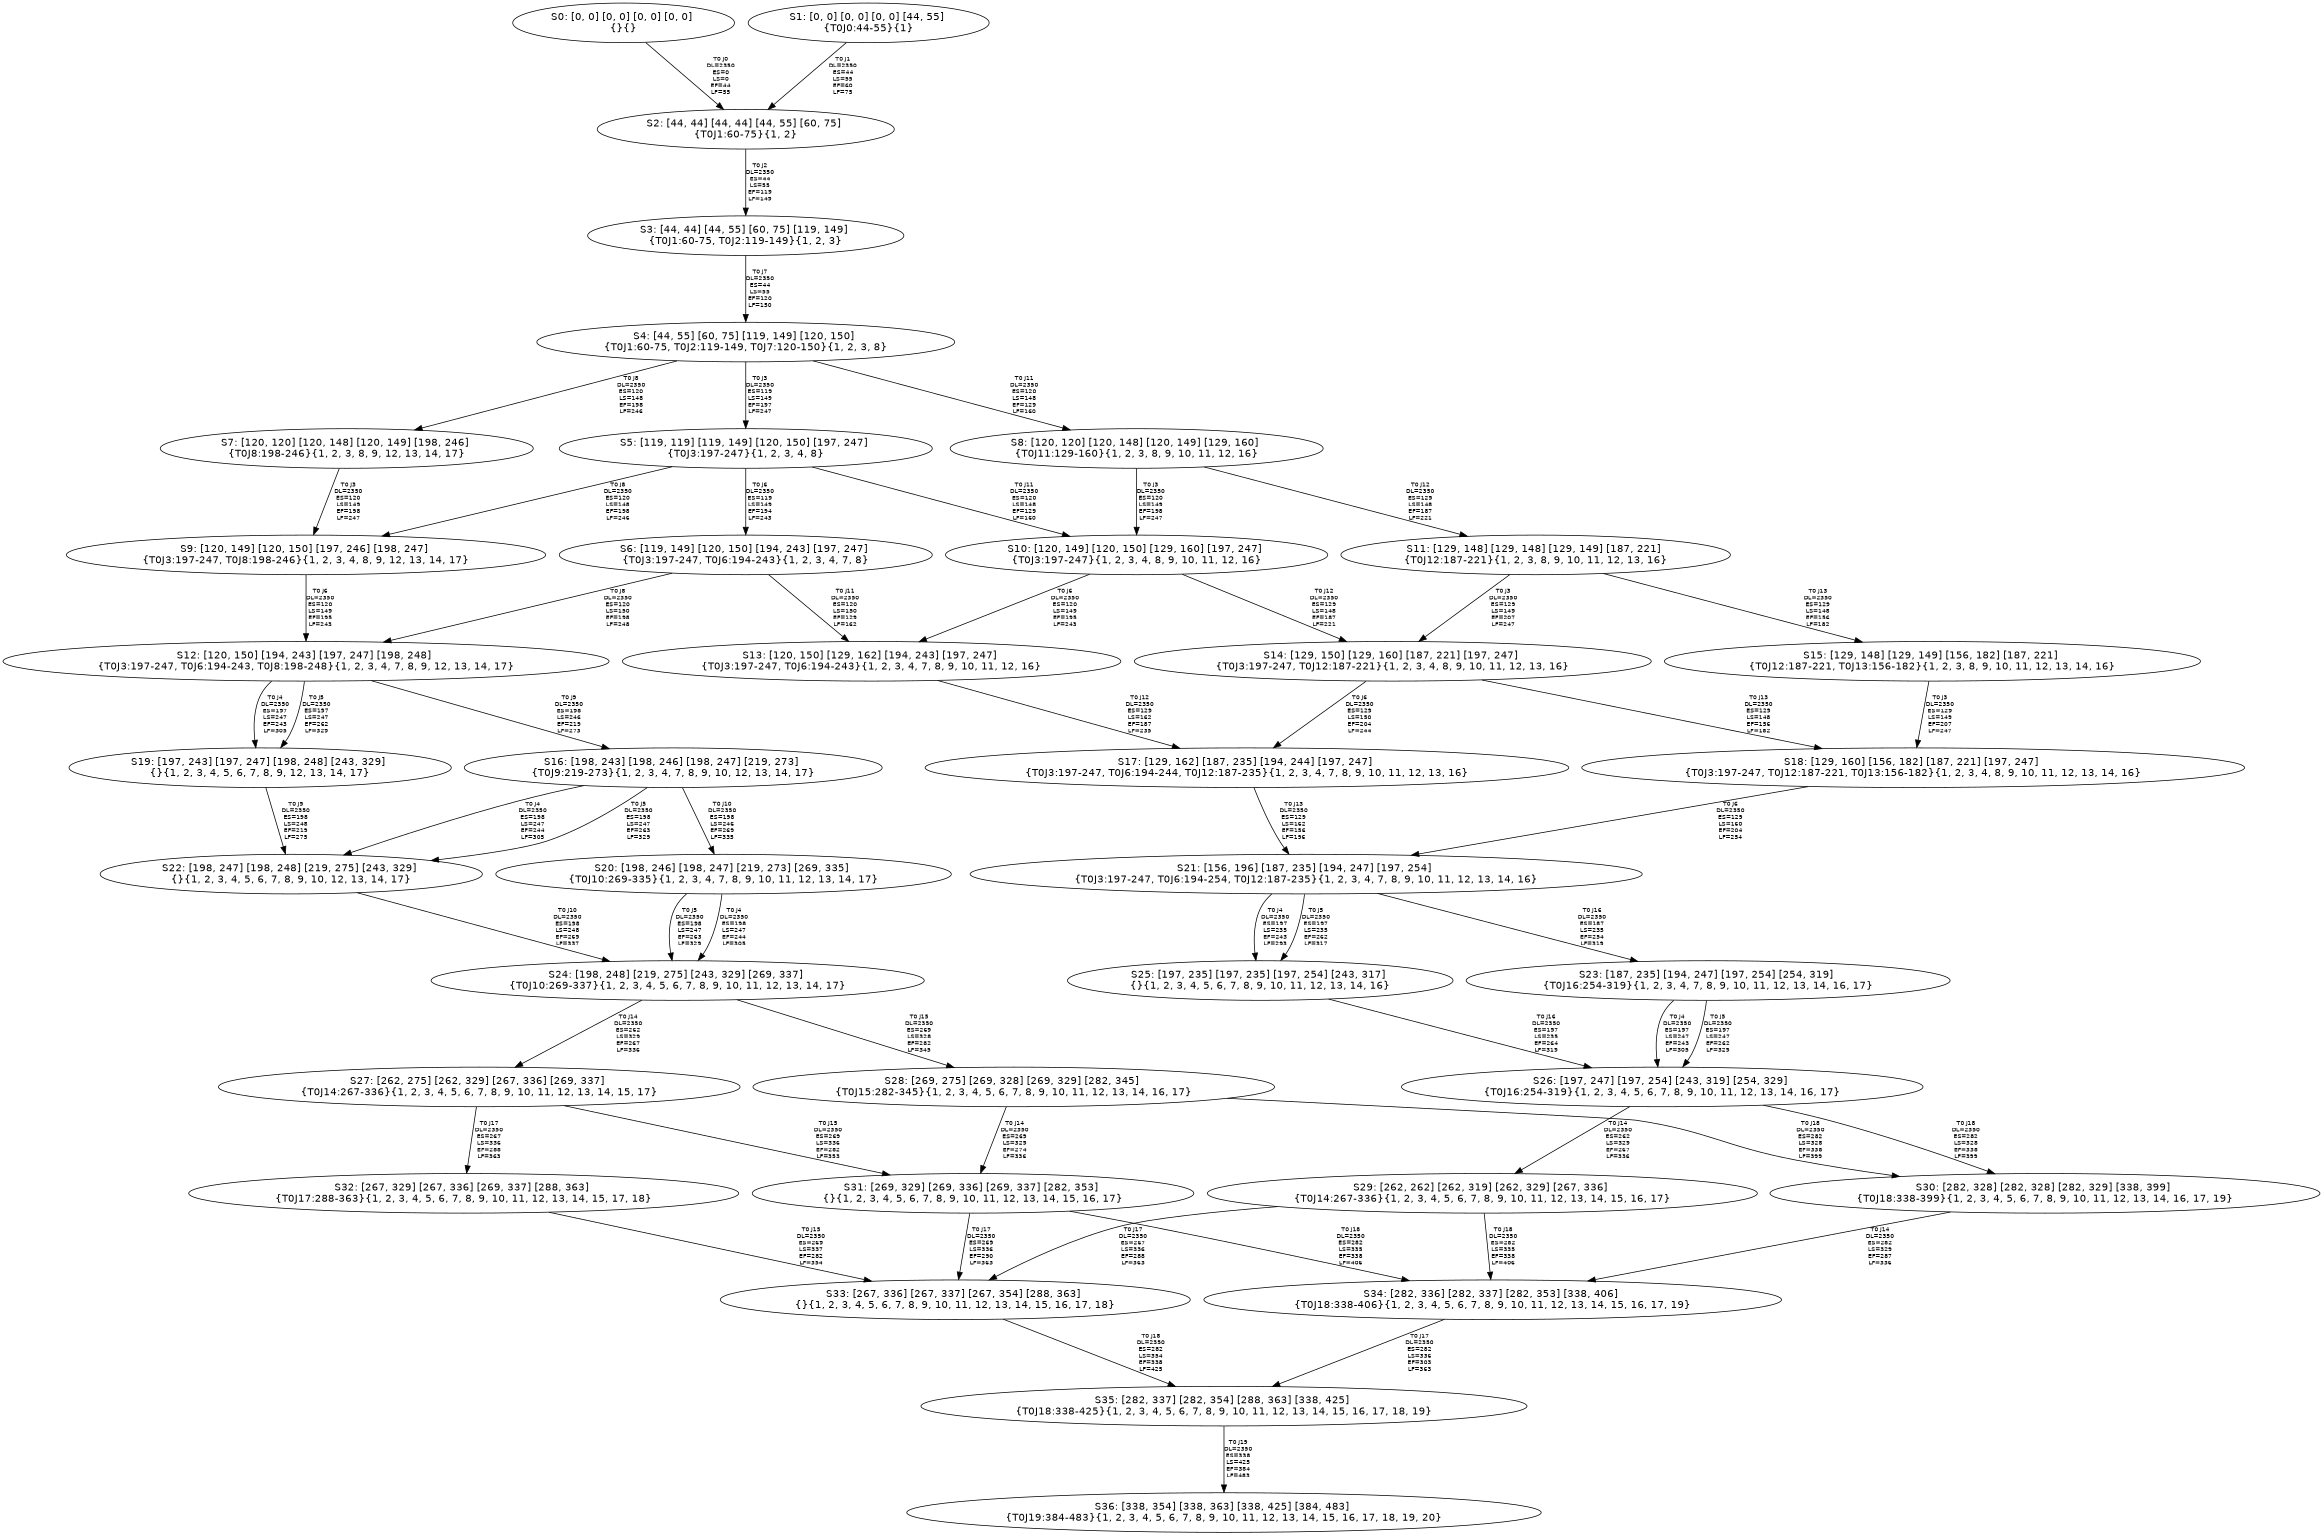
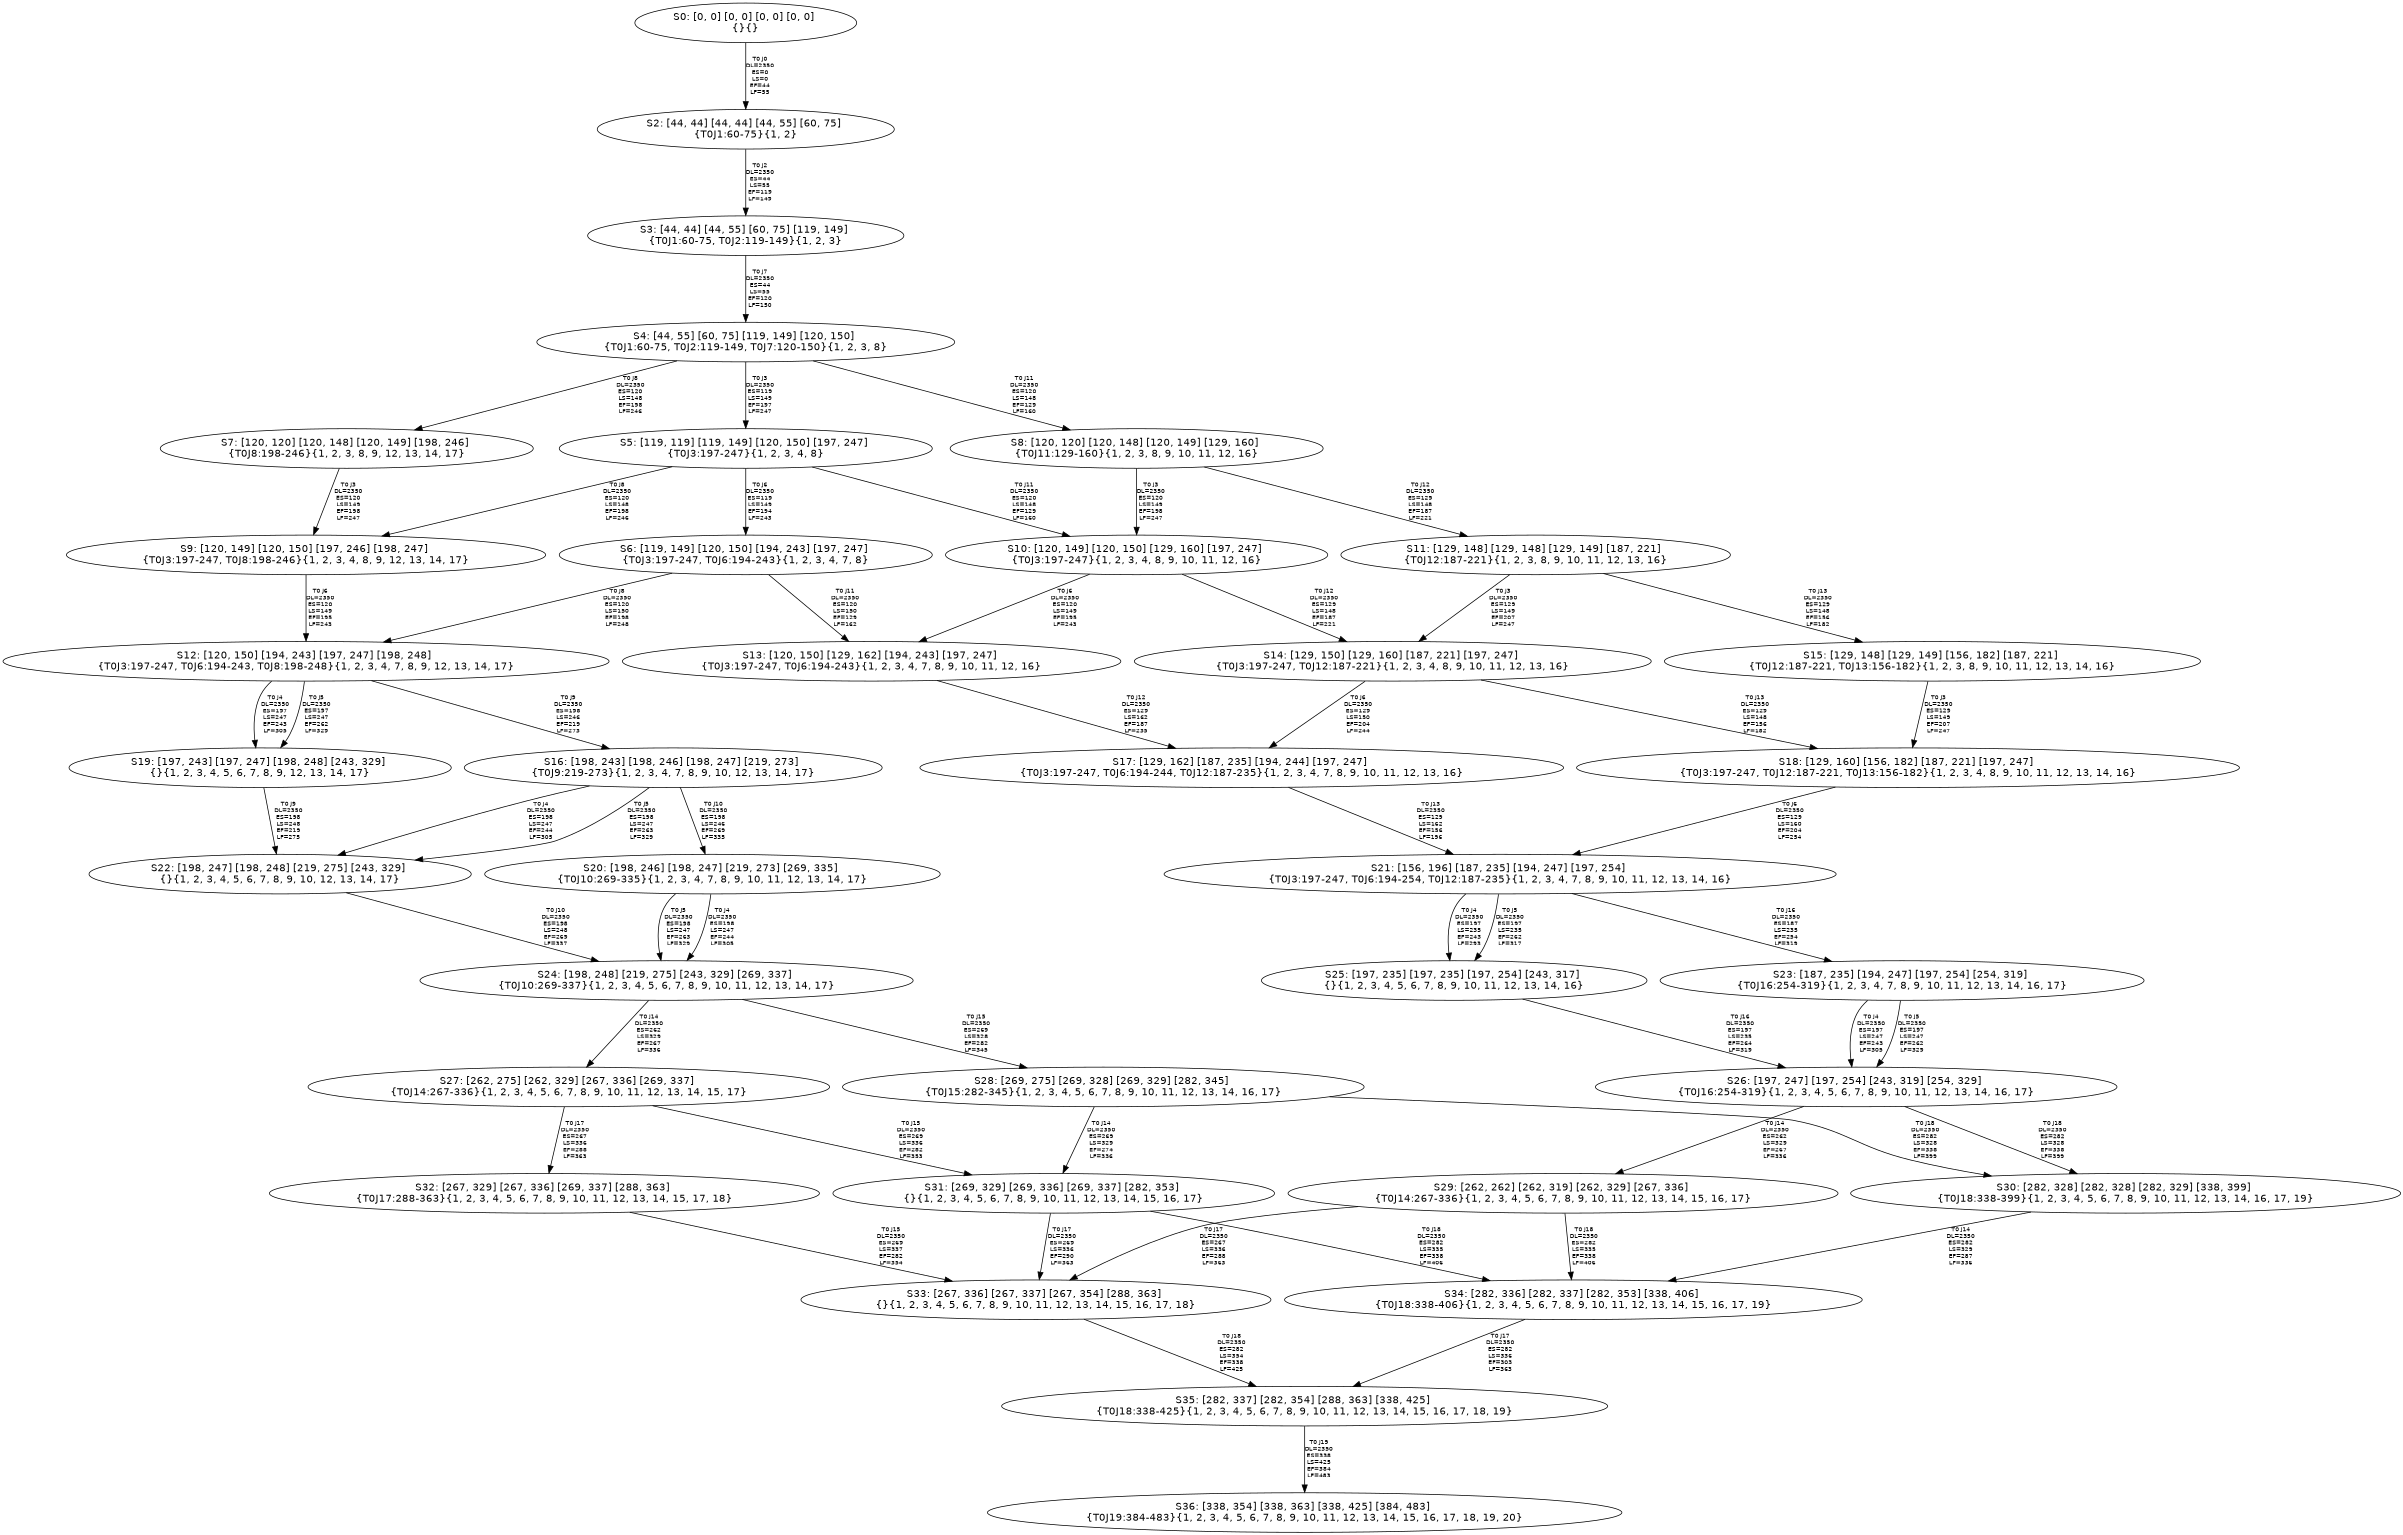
(869, 23) -> none
